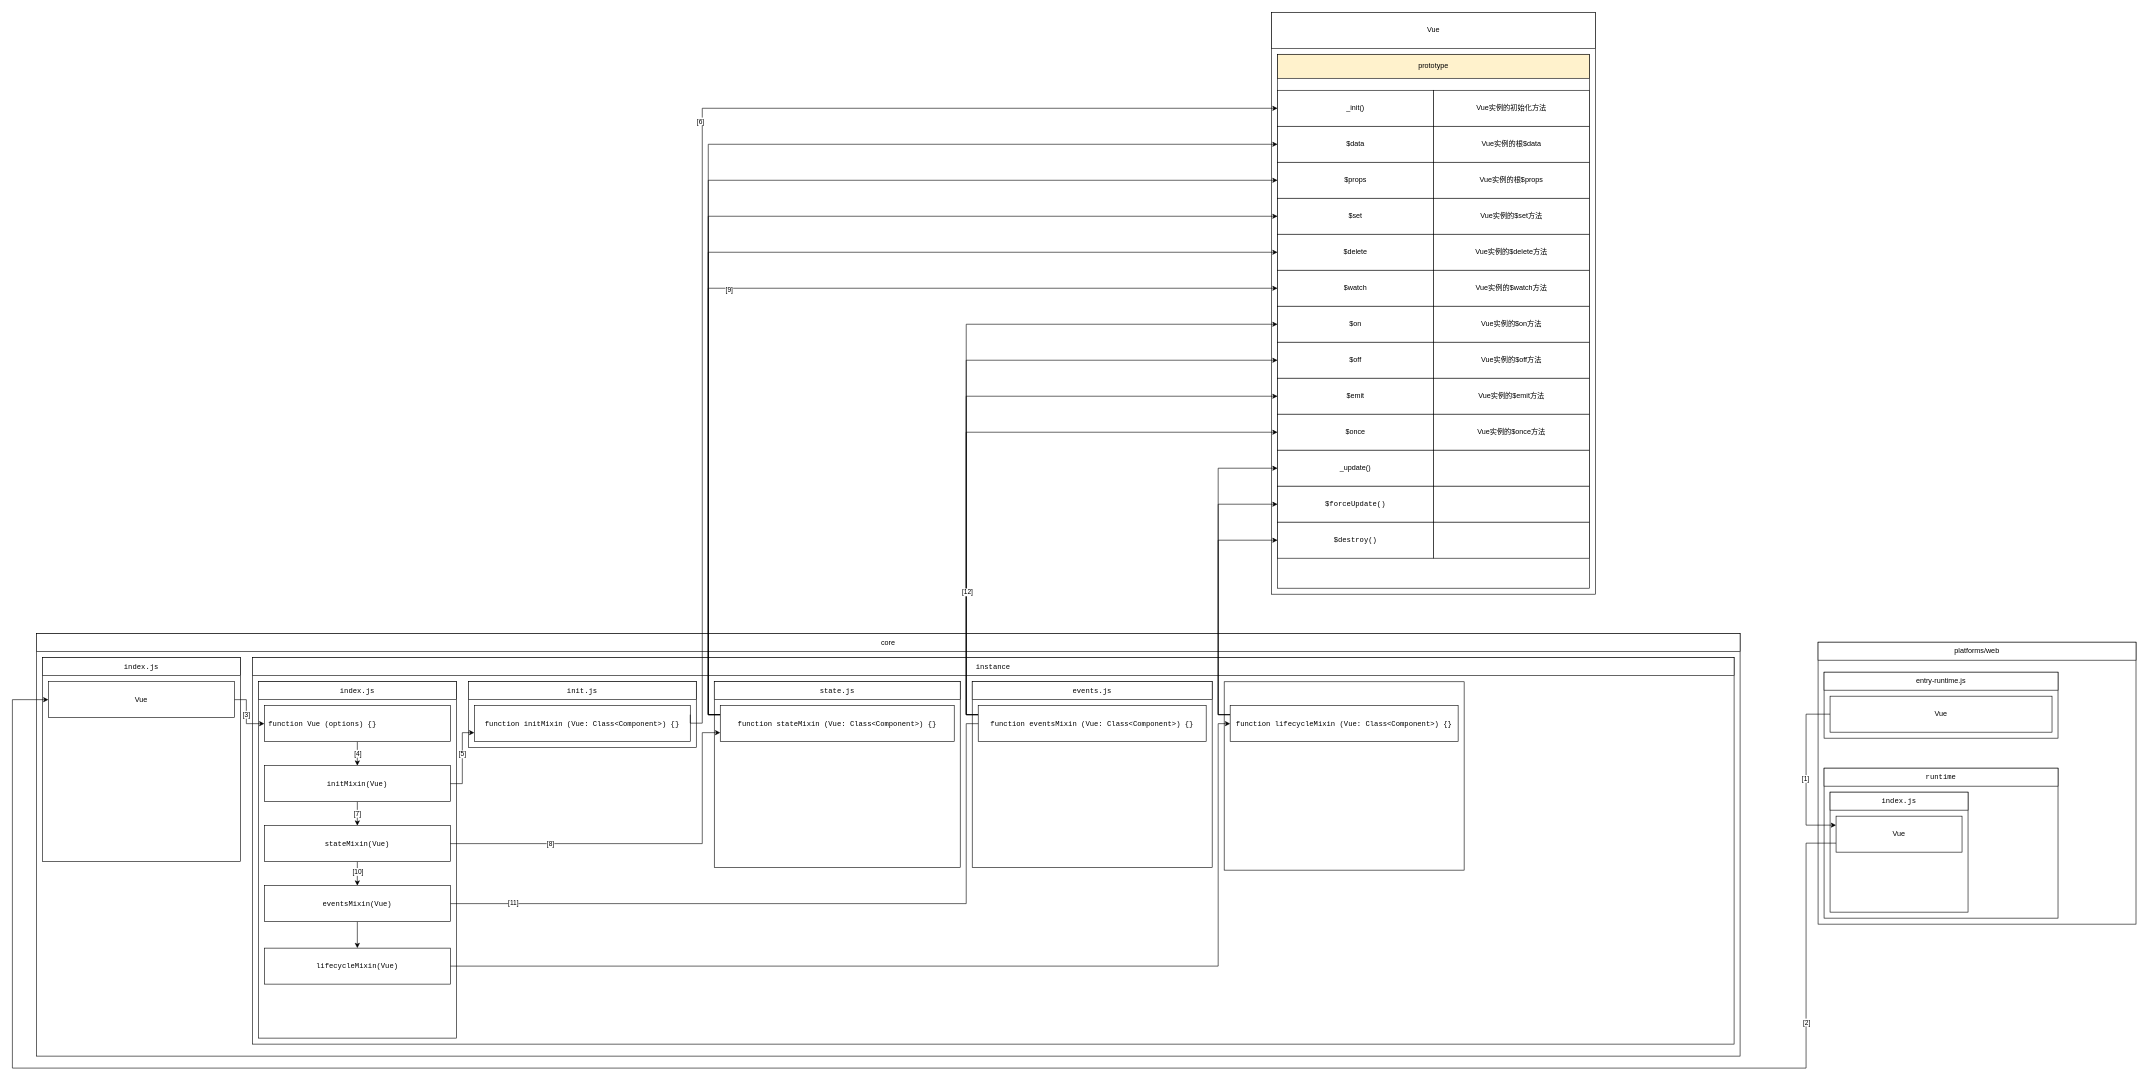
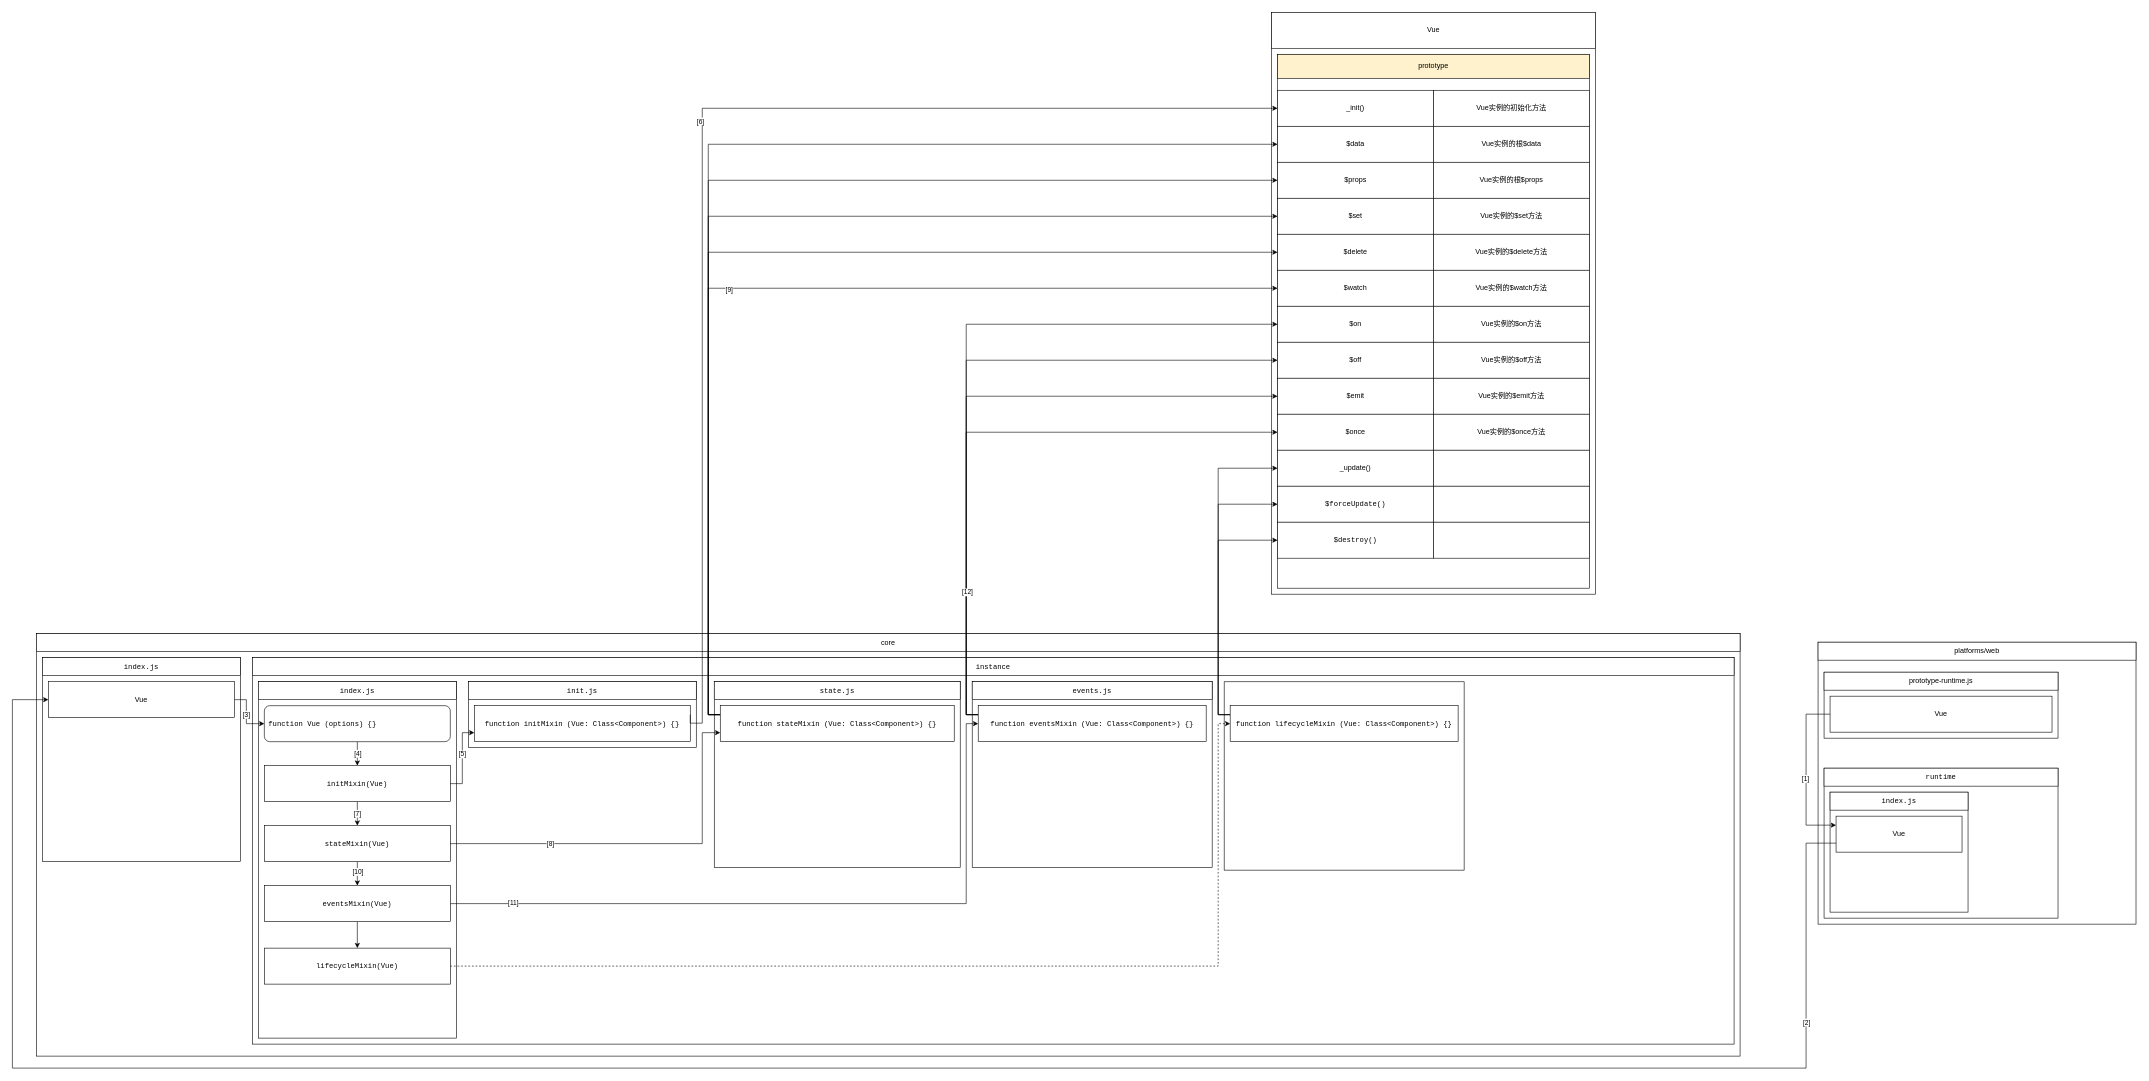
(1941, 681) -> (1941, 681)
(357, 724) -> (357, 724)
(974, 724) -> (972, 724)
(959, 966) -> (959, 966)
